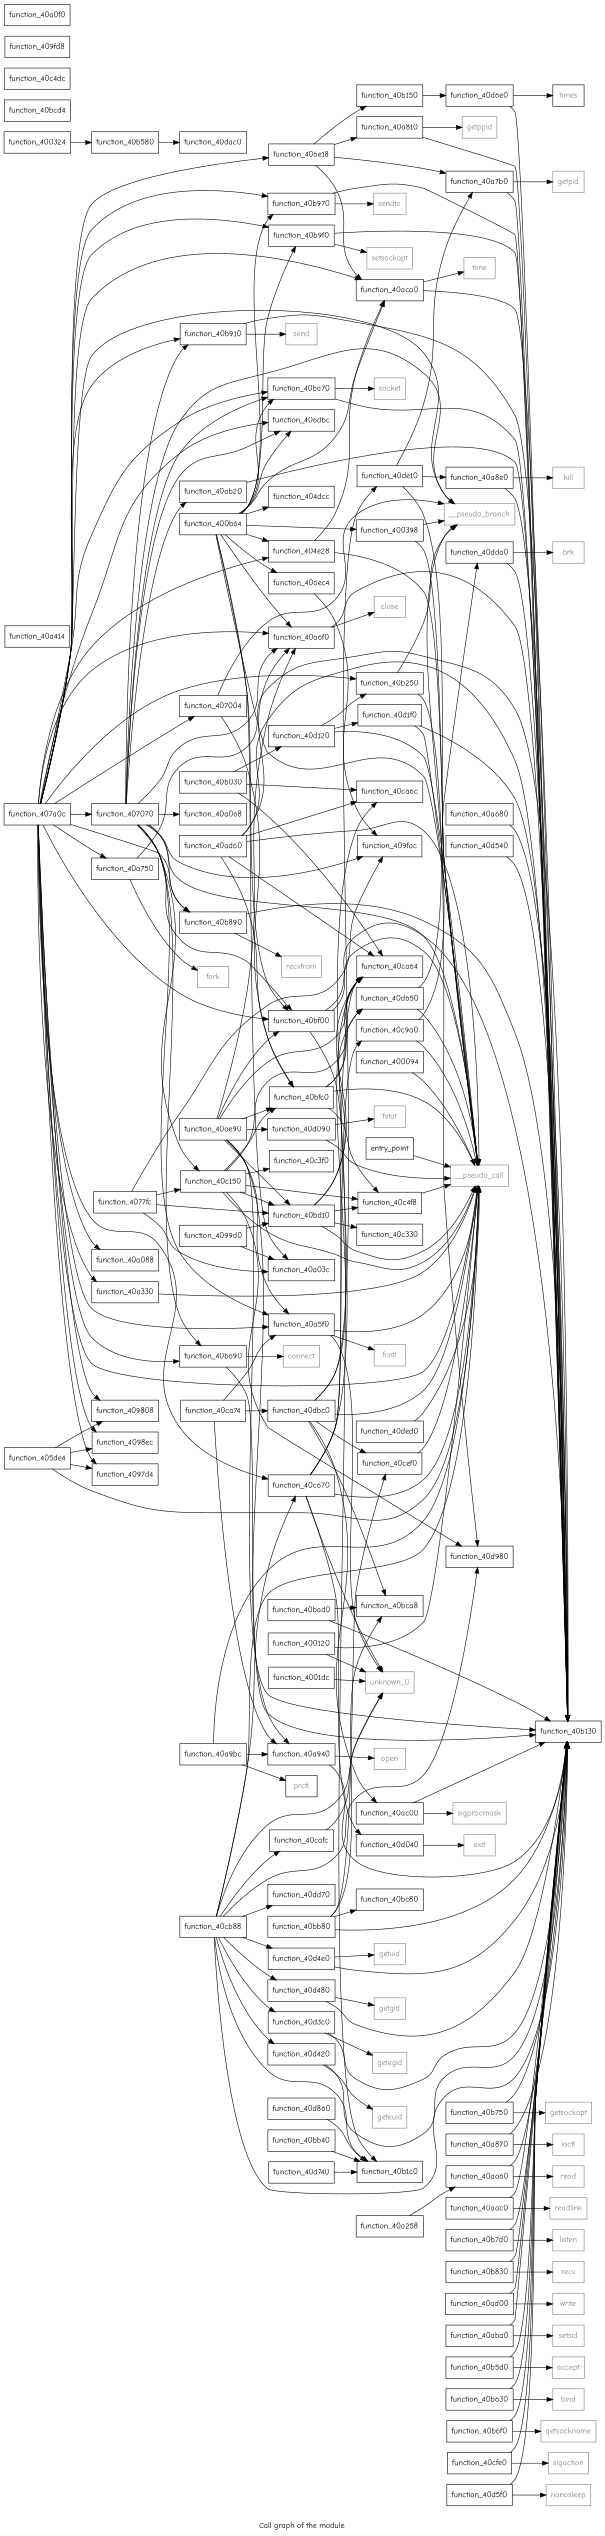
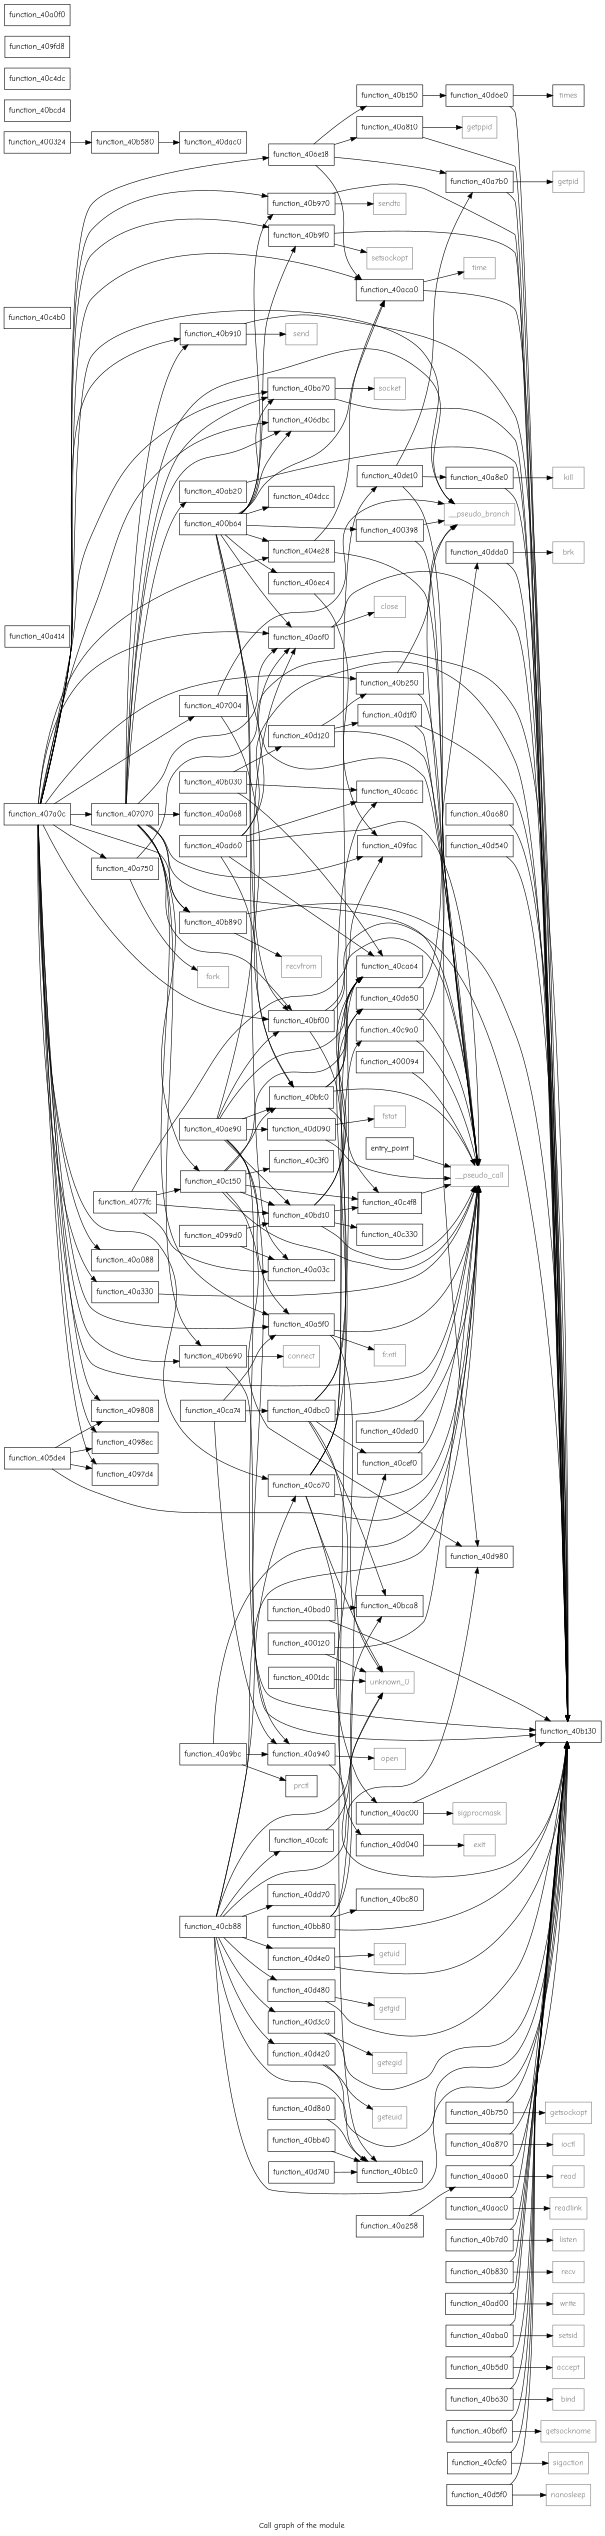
none -> (37, 318)
